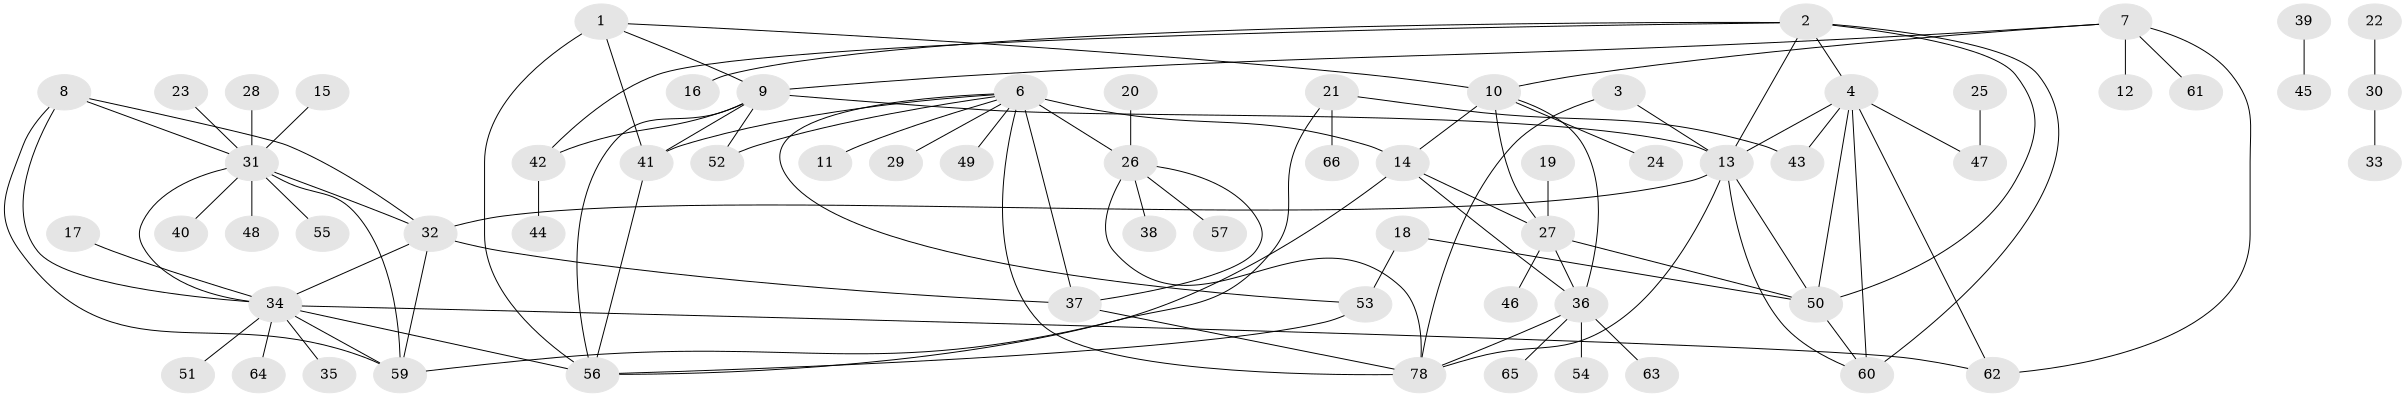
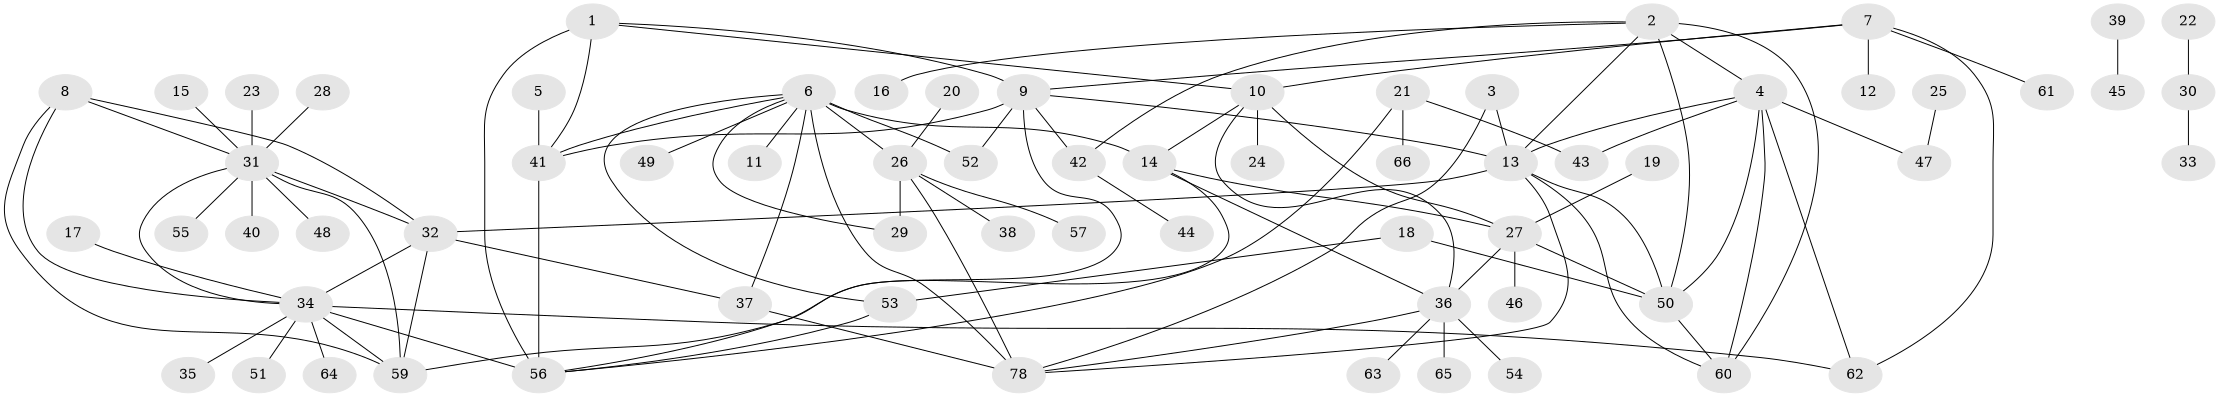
none -> (539, 92)
(1251, 255) -> (900, 198)
